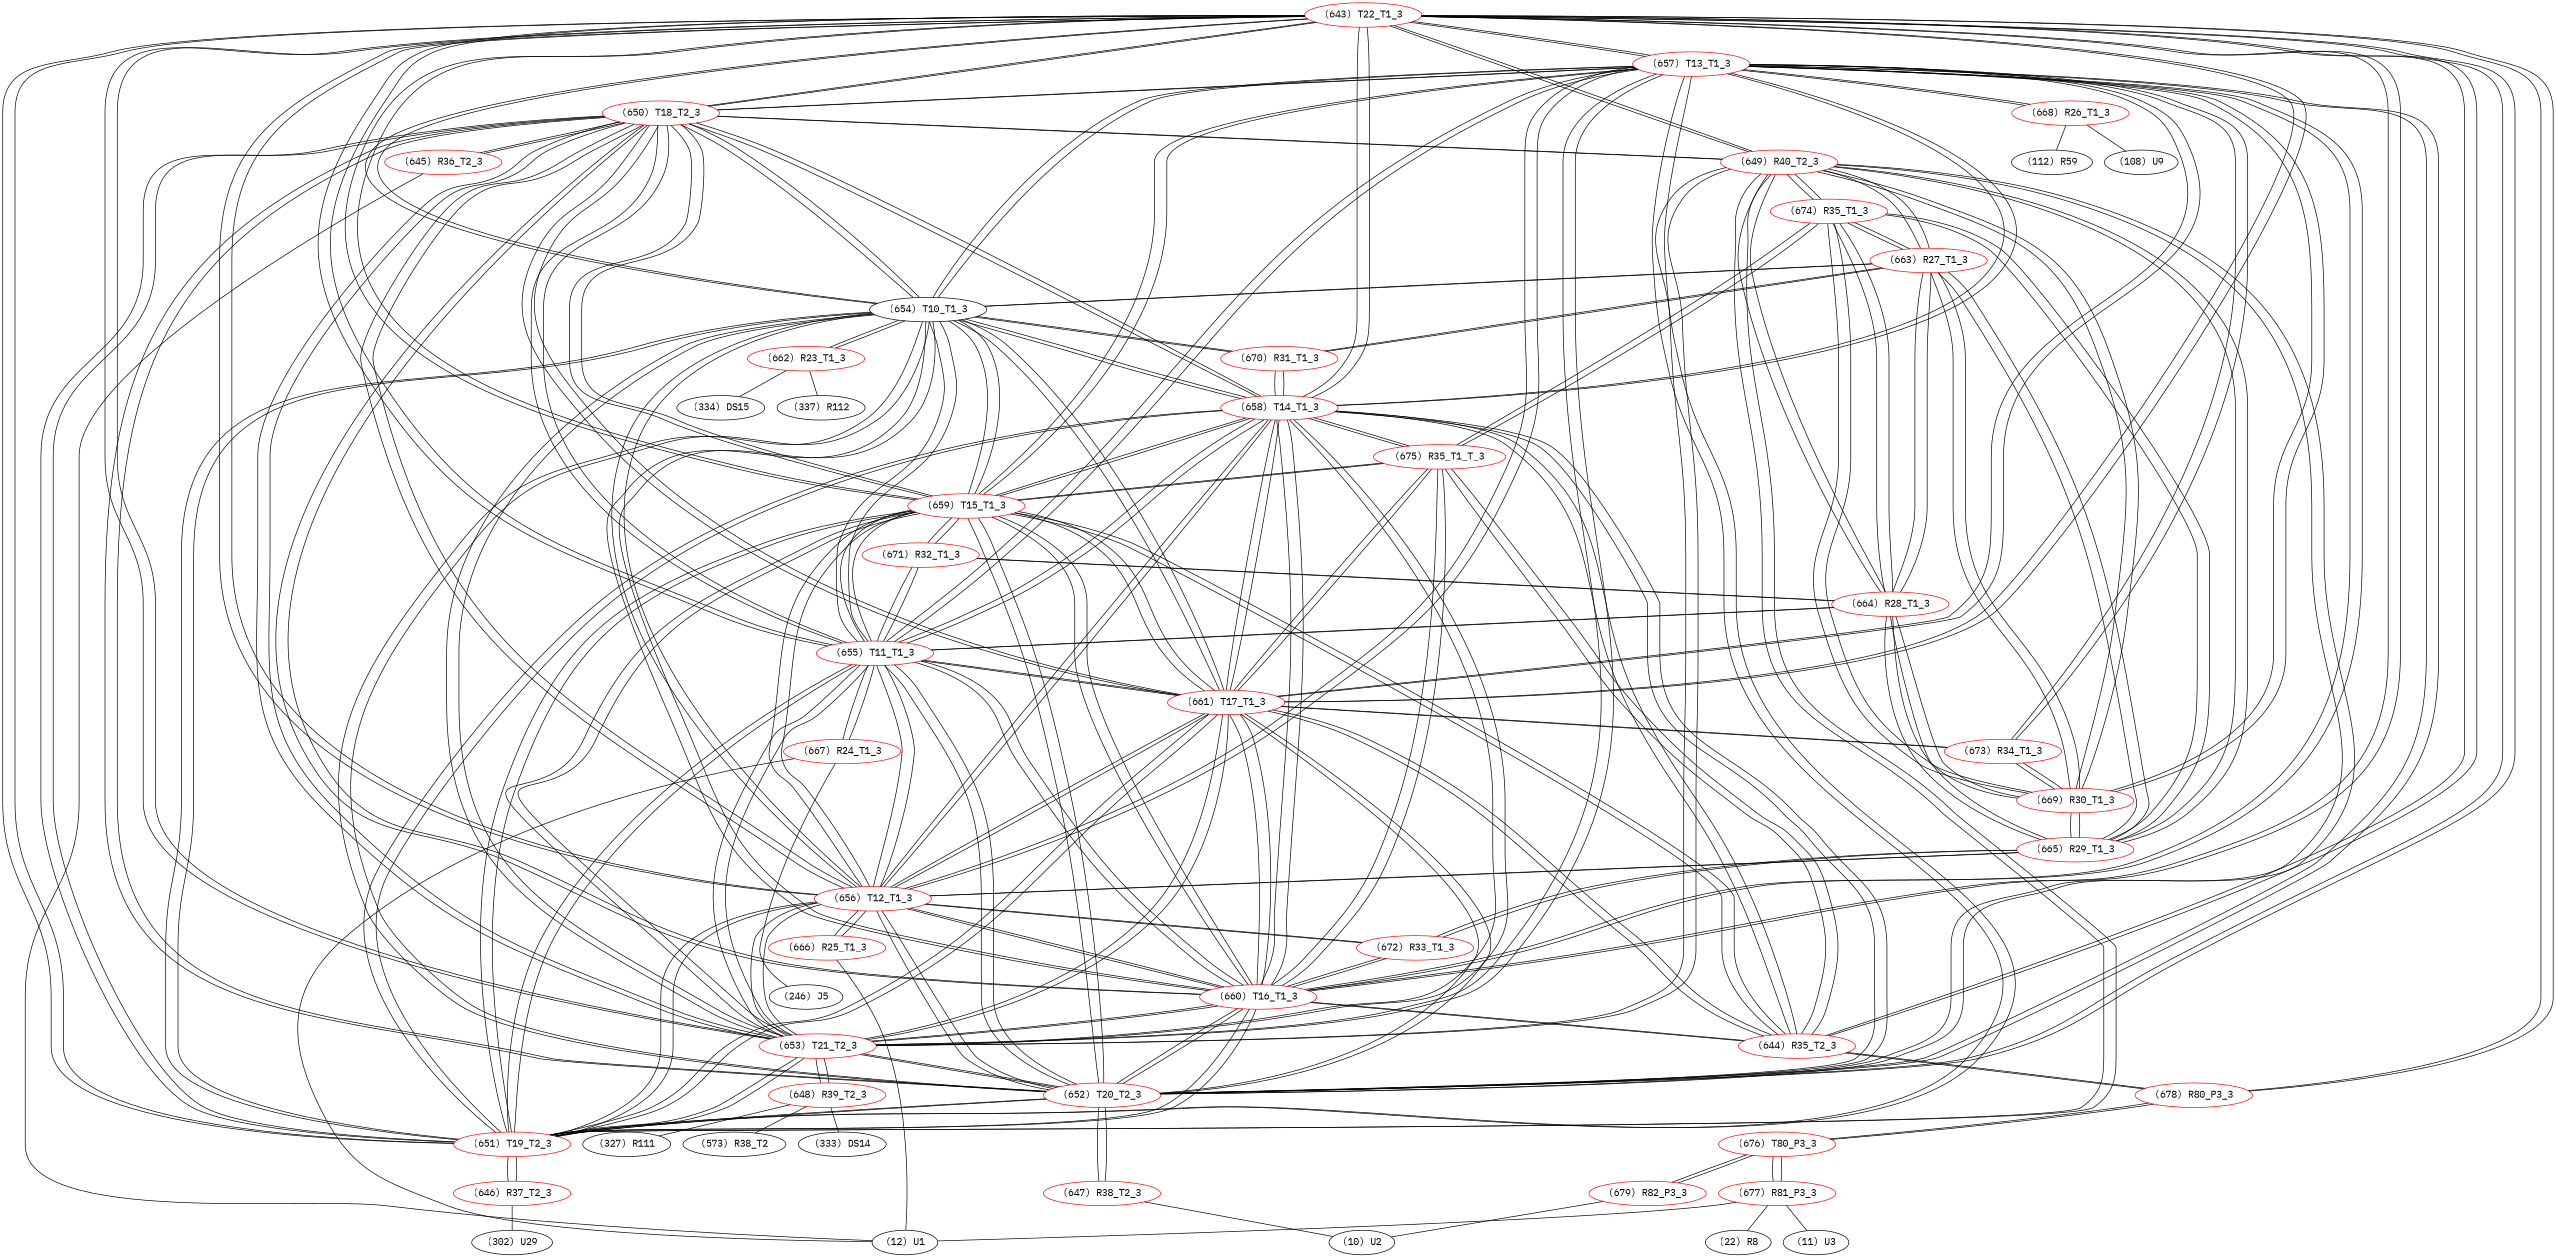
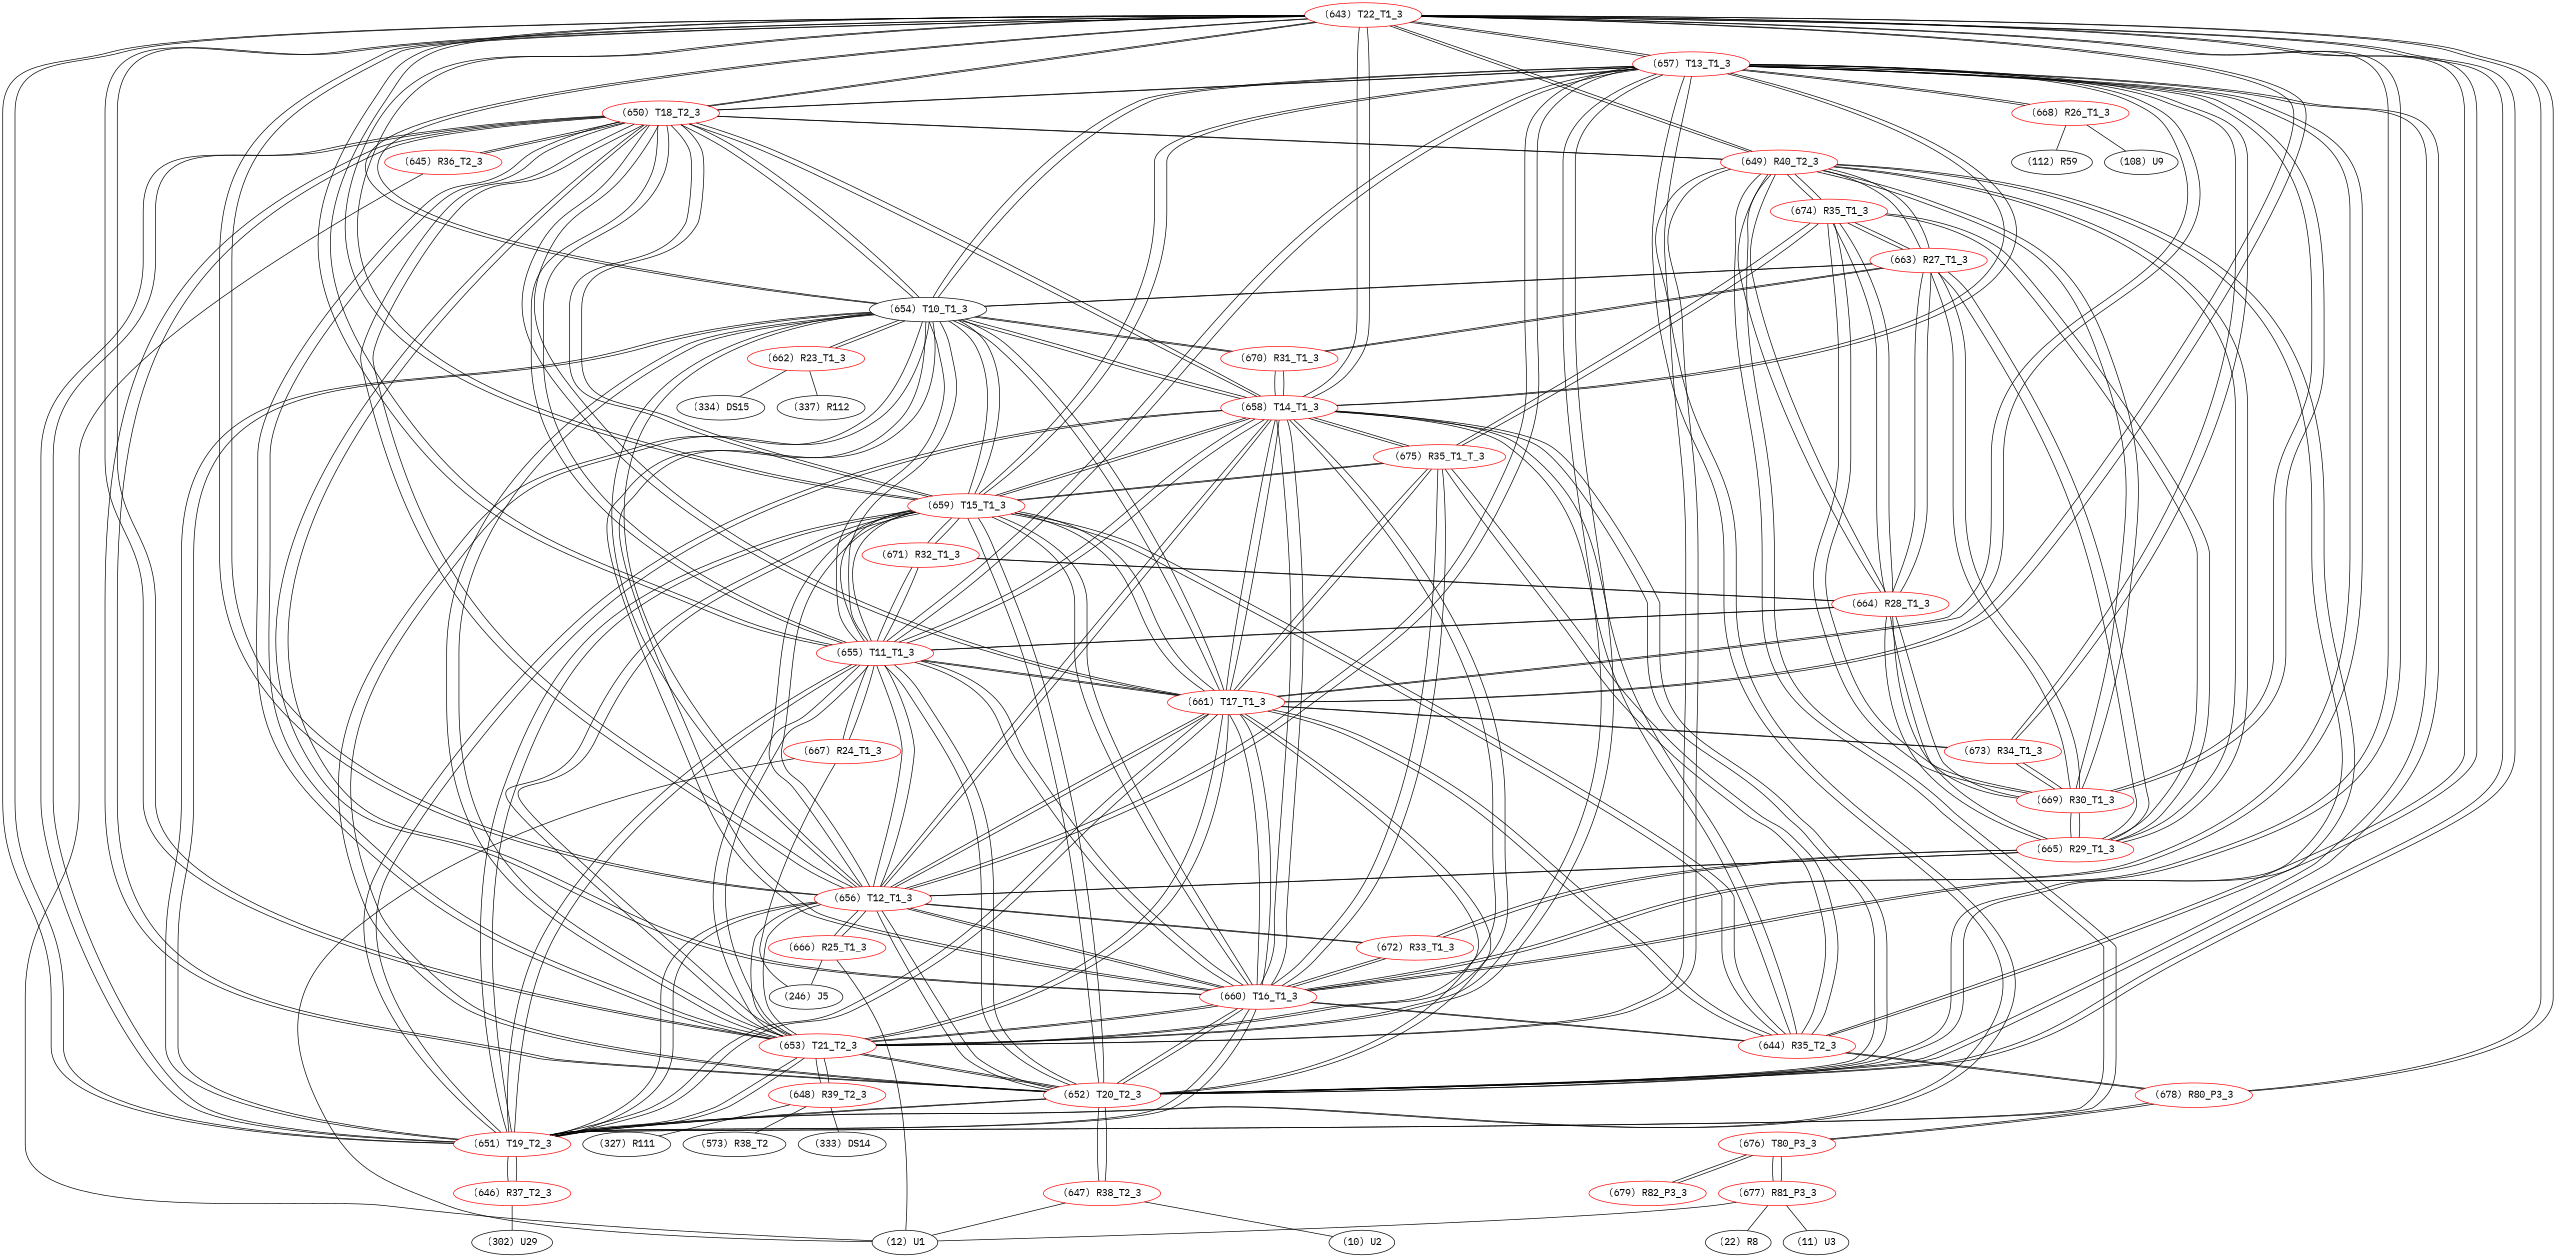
none -> (816, 974)
(1524, 1215) -> none
none -> (999, 1219)
